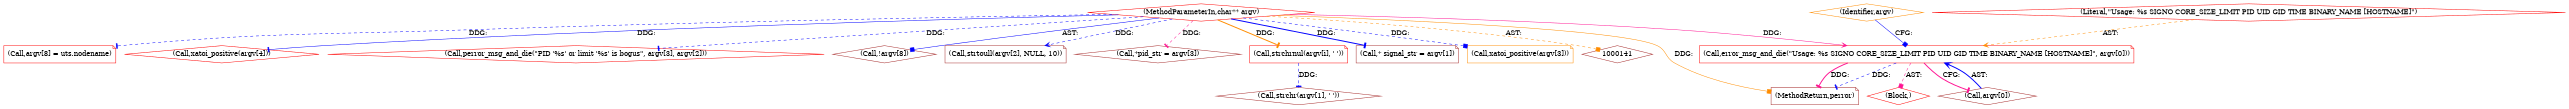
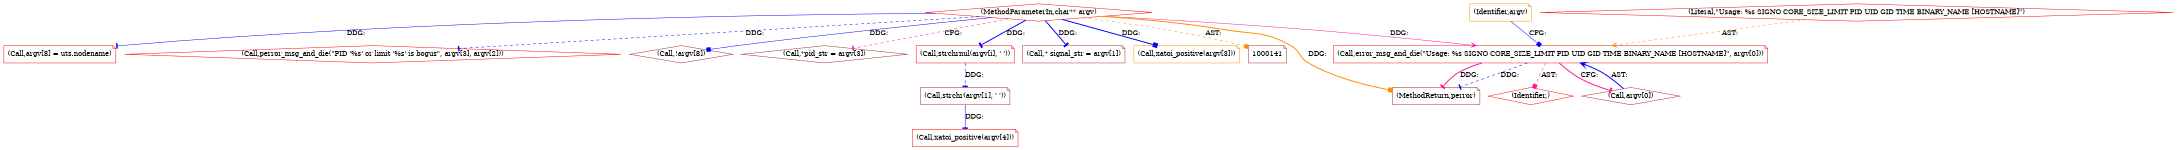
(1867, 12) -> (1501, 12)
(615, 25) -> (527, 22)
(694, 28) -> (965, 116)
(1528, 28) -> (1252, 33)
(1353, 31) -> (1107, 32)
(1247, 32) -> (1004, 32)
(1071, 33) -> (880, 33)
(1193, 33) -> (954, 33)
(222, 54) -> (965, 138)
(1006, 54) -> none
(1617, 54) -> (1267, 54)
(1299, 96) -> (965, 96)
(1898, 96) -> (1531, 96)
